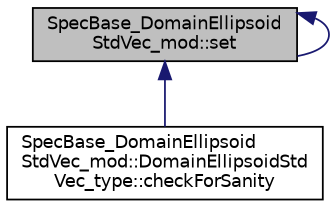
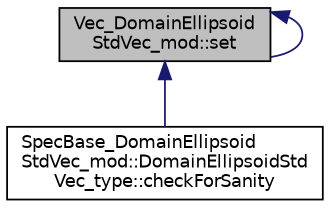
(165, 35) -> (165, 35)
